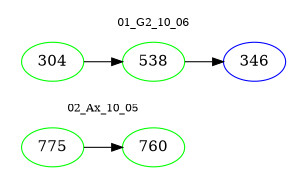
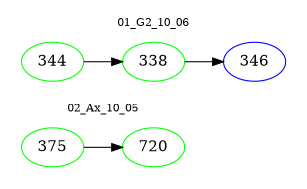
(53, 62) -> (53, 62)
(154, 62) -> (154, 62)
(53, 147) -> (53, 147)
(154, 147) -> (154, 147)
